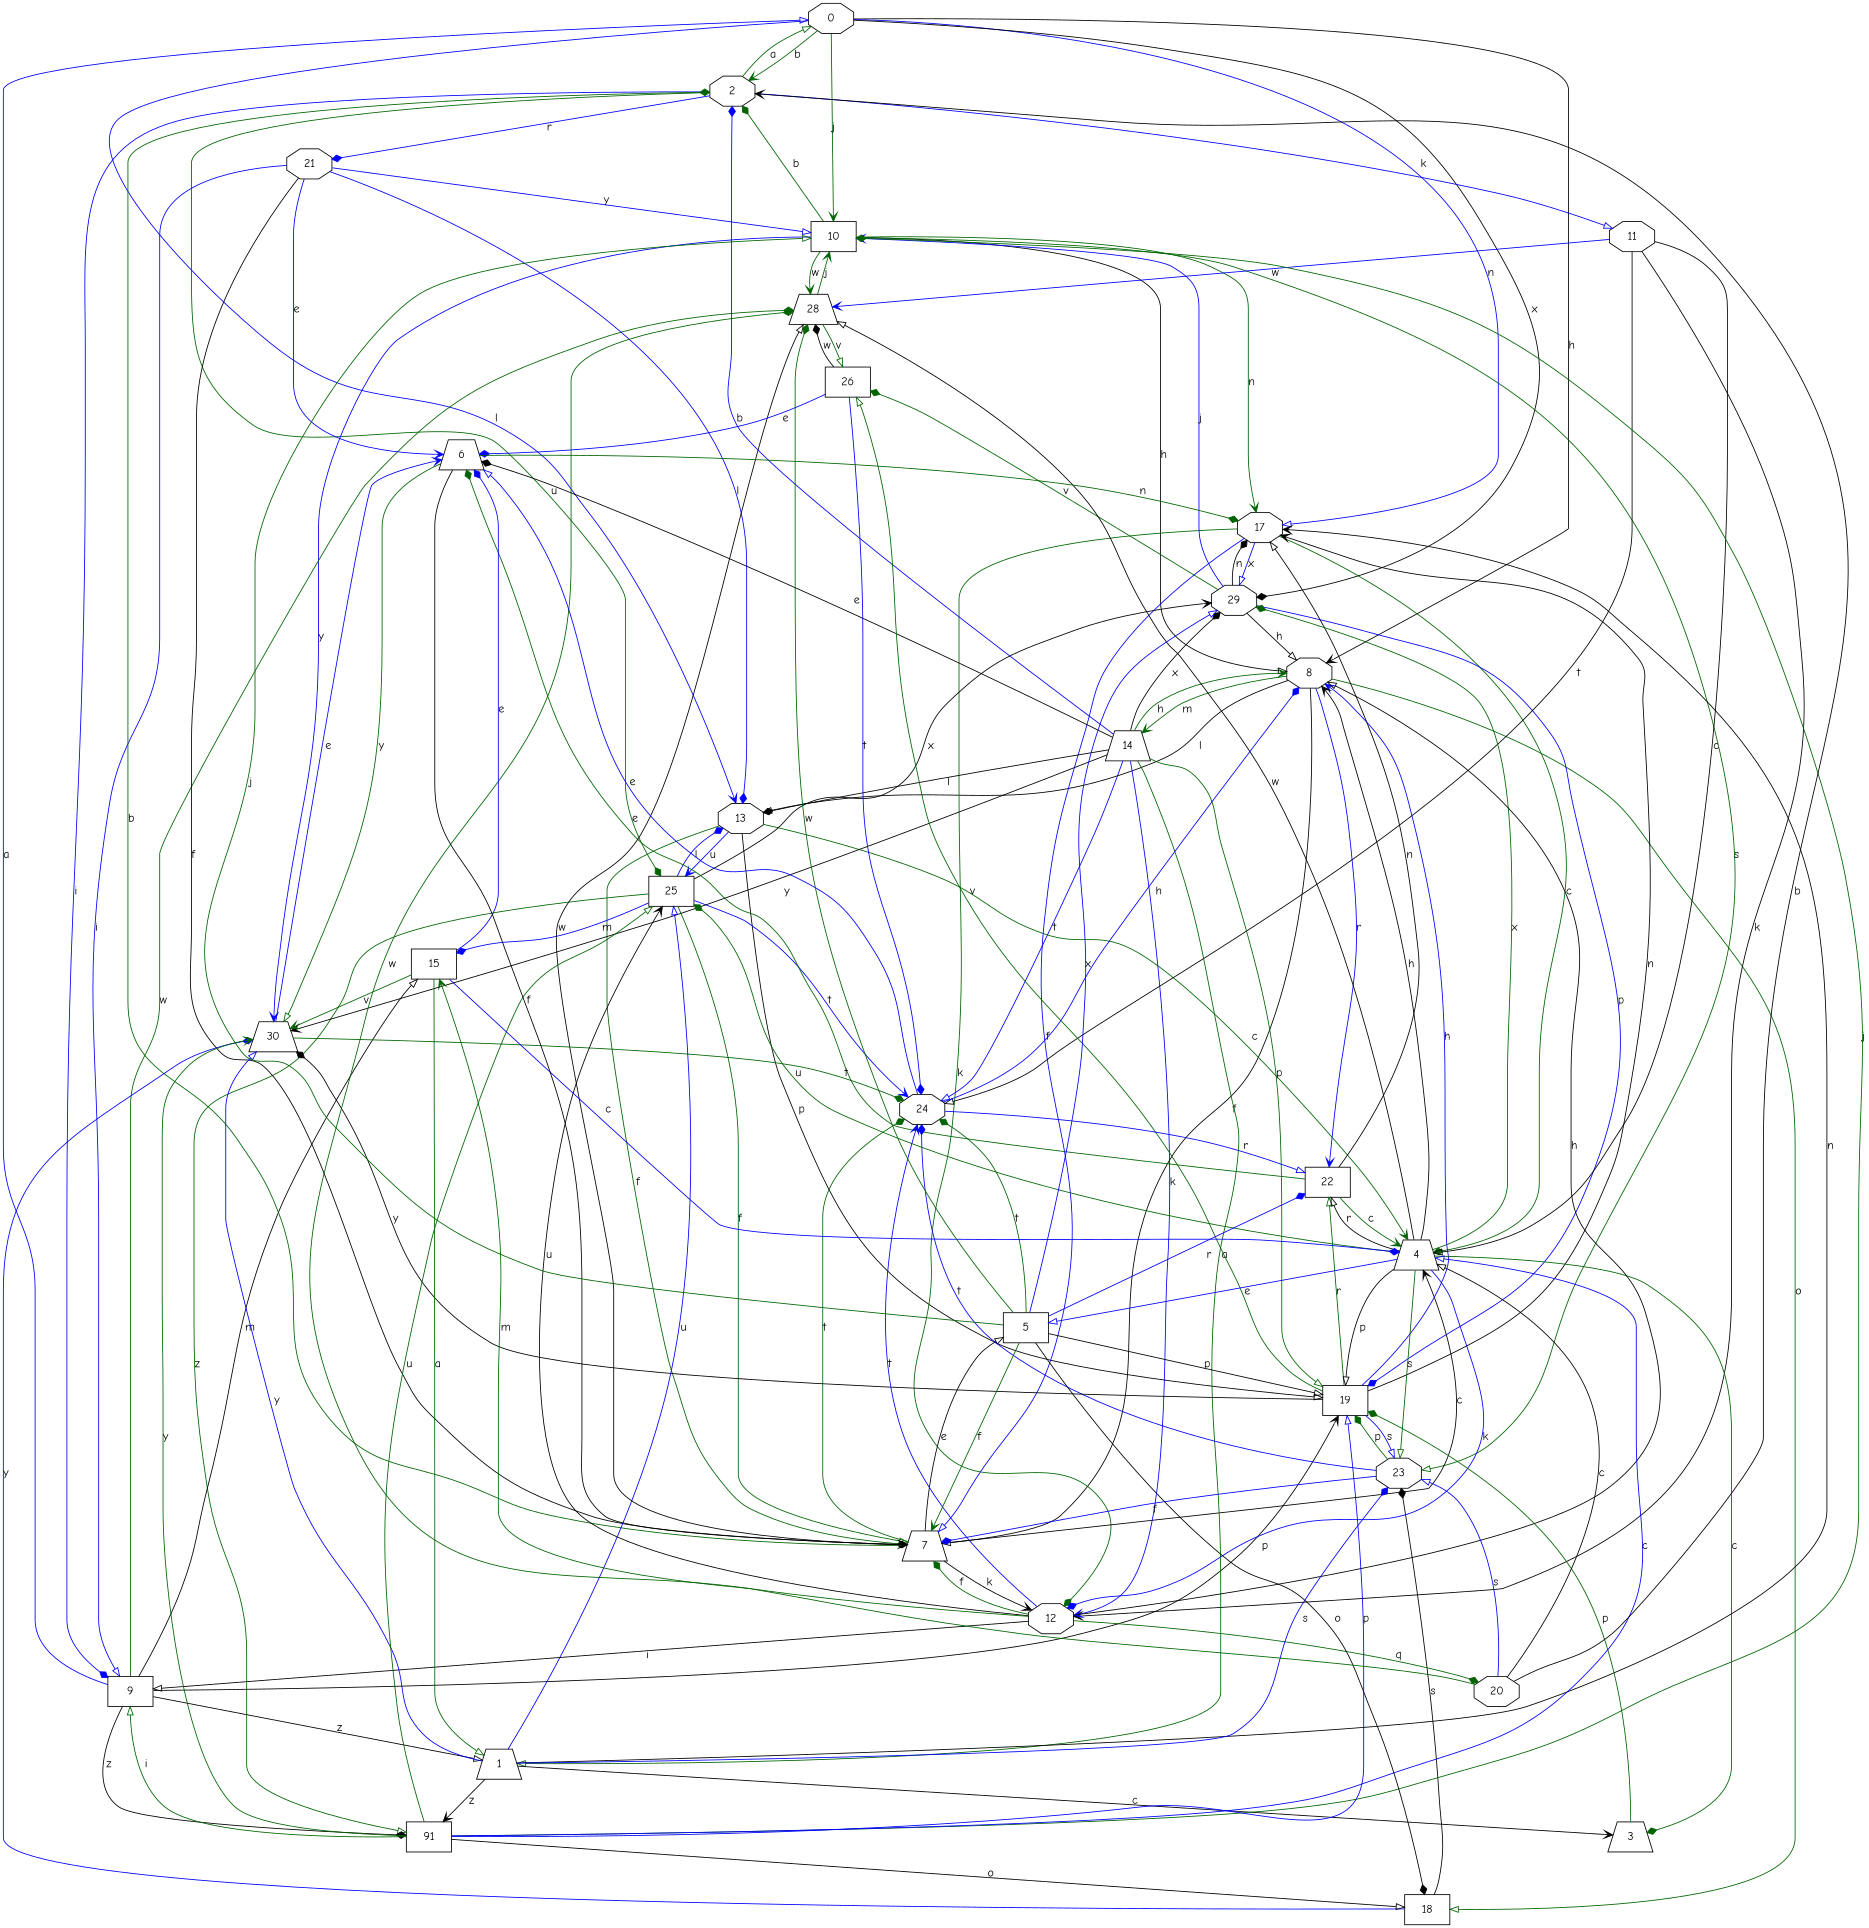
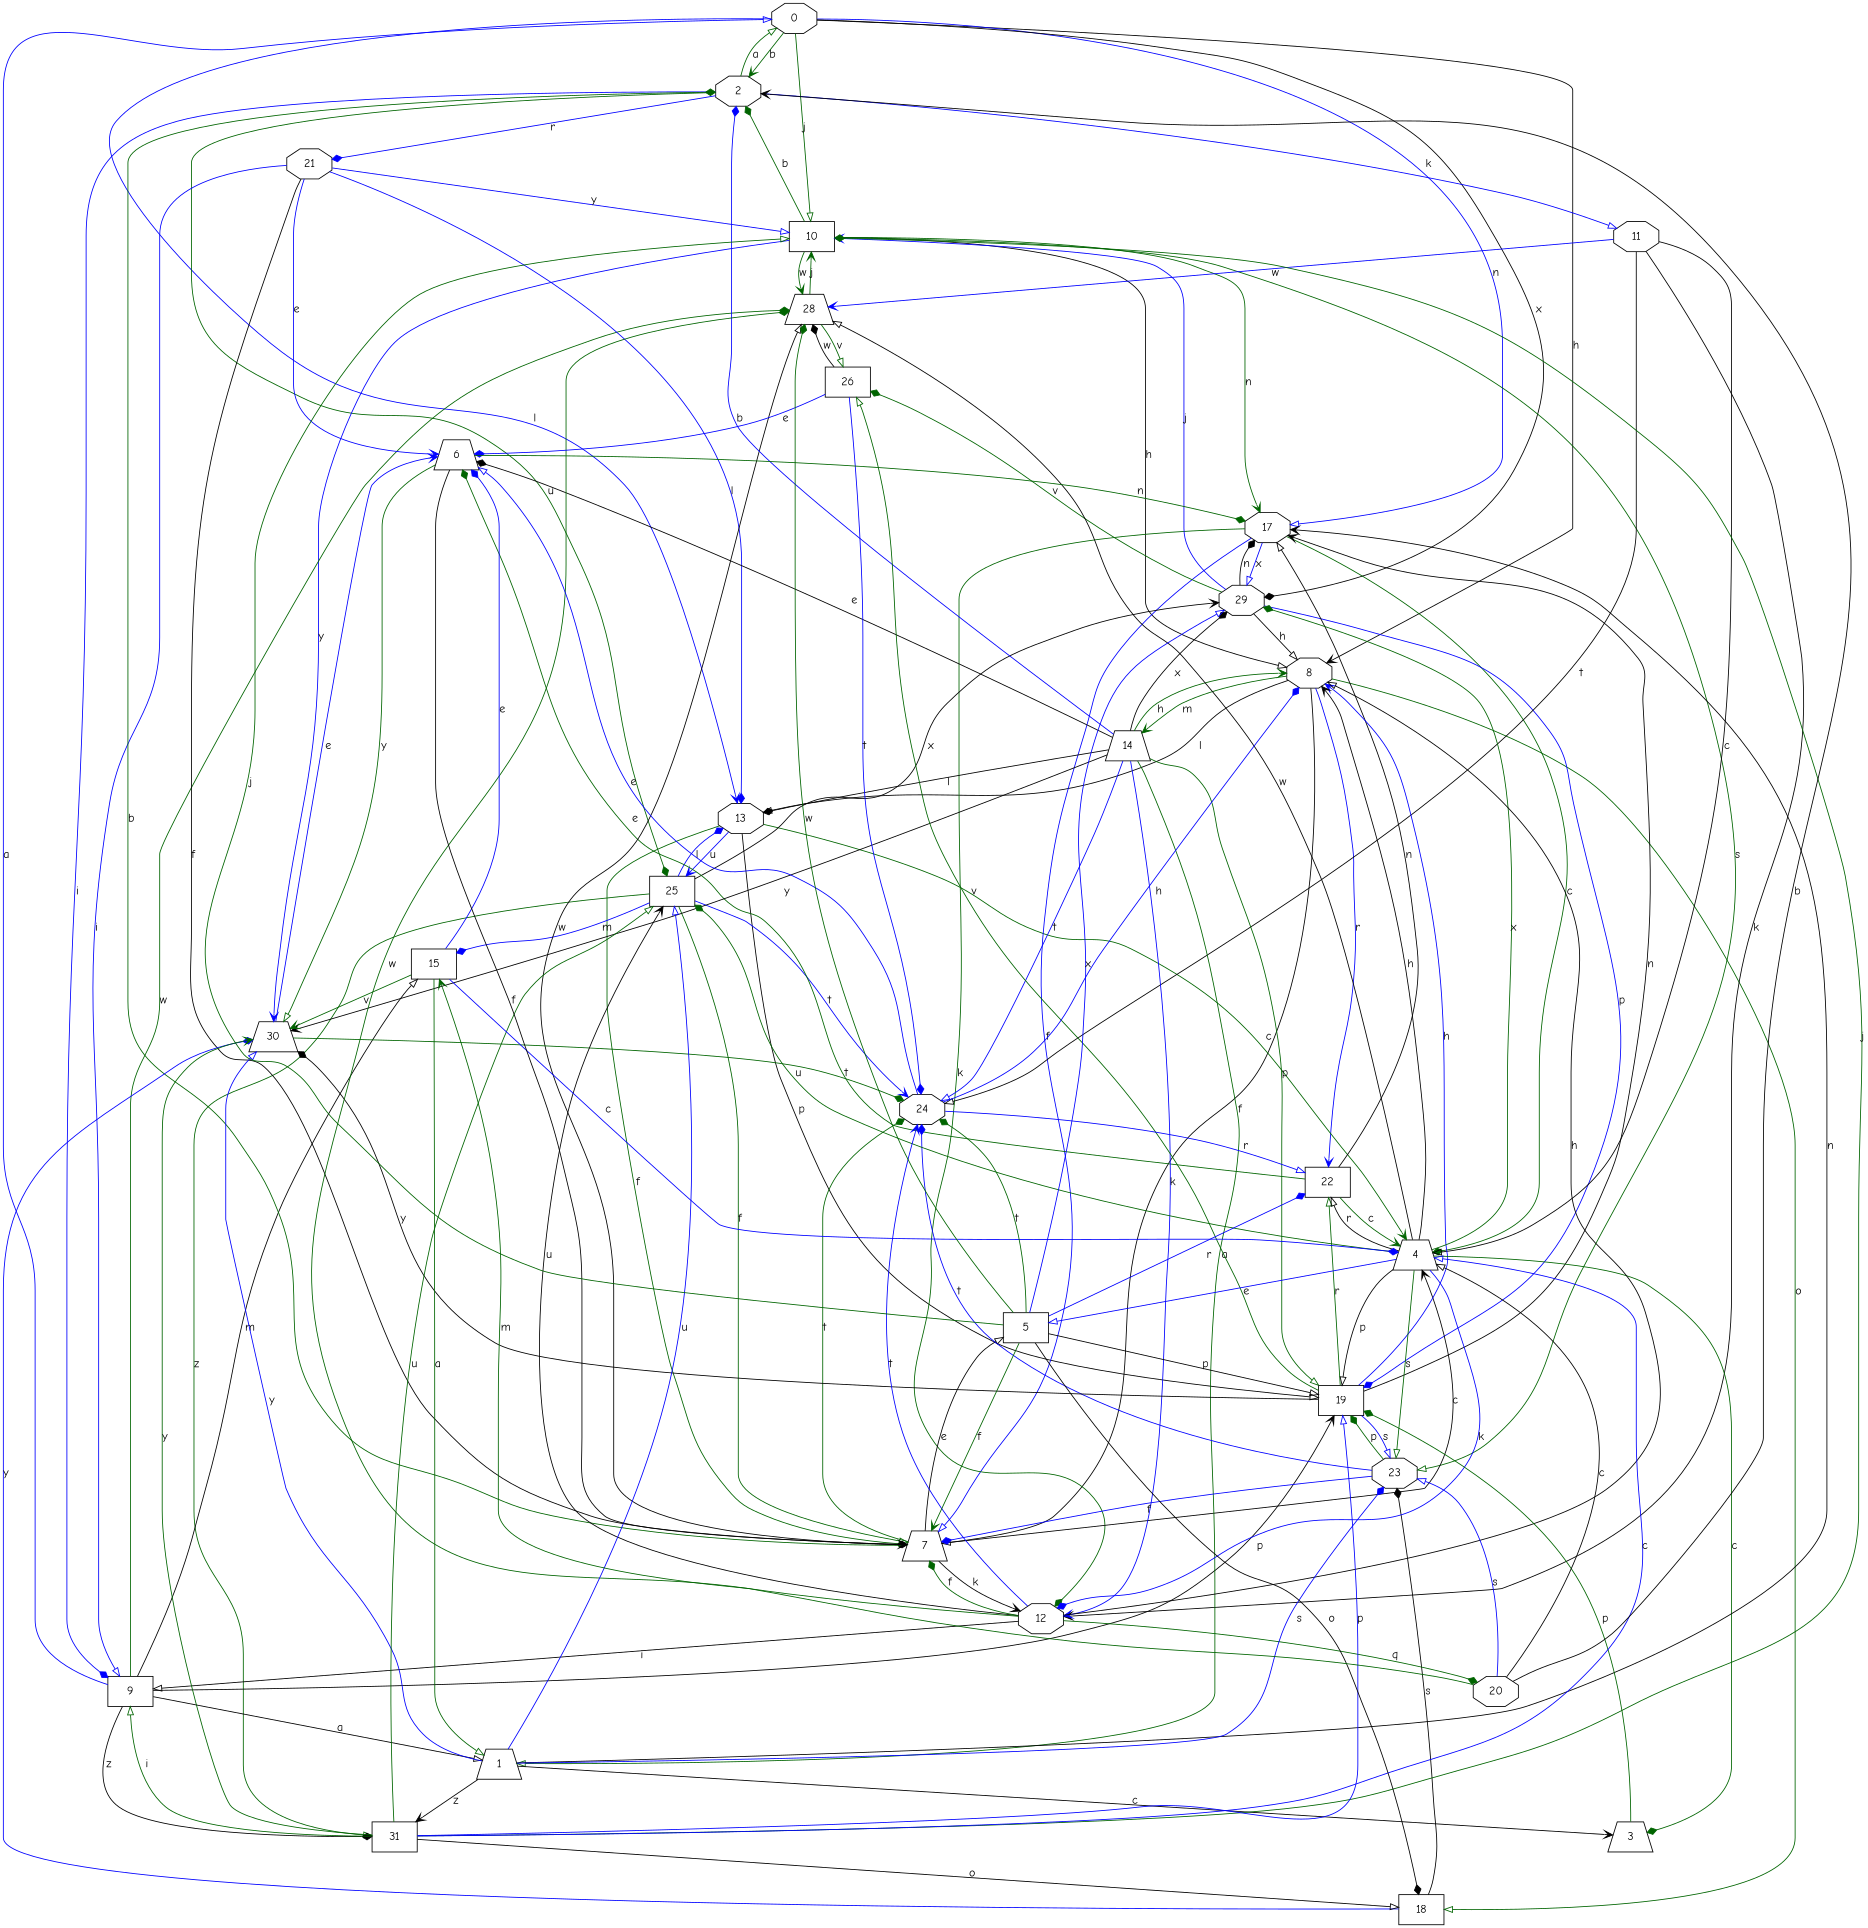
(832, 123) -> (803, 123)
(340, 1728) -> (340, 1728)
(429, 1837) -> (395, 1837)
